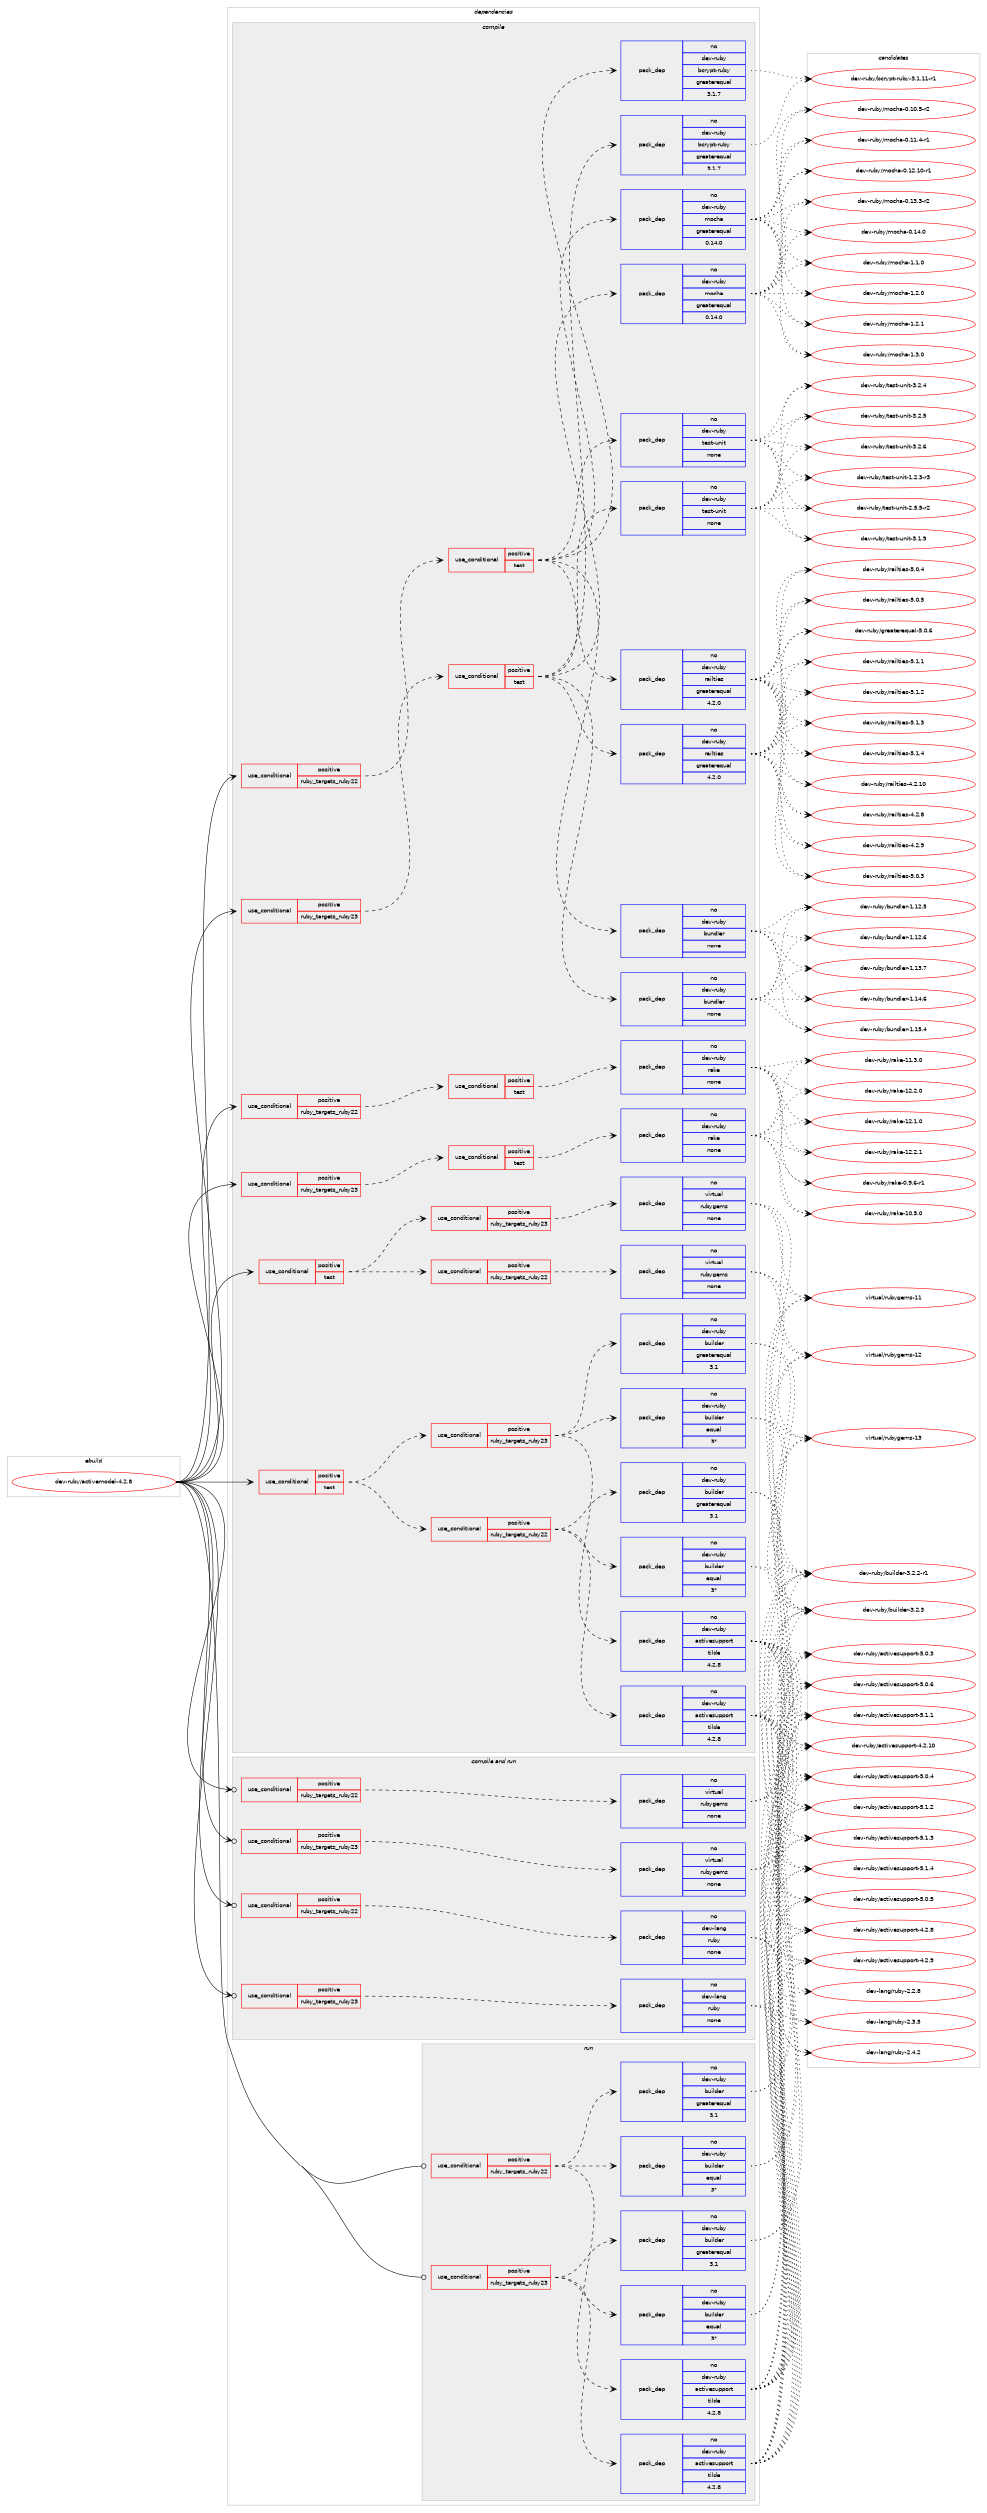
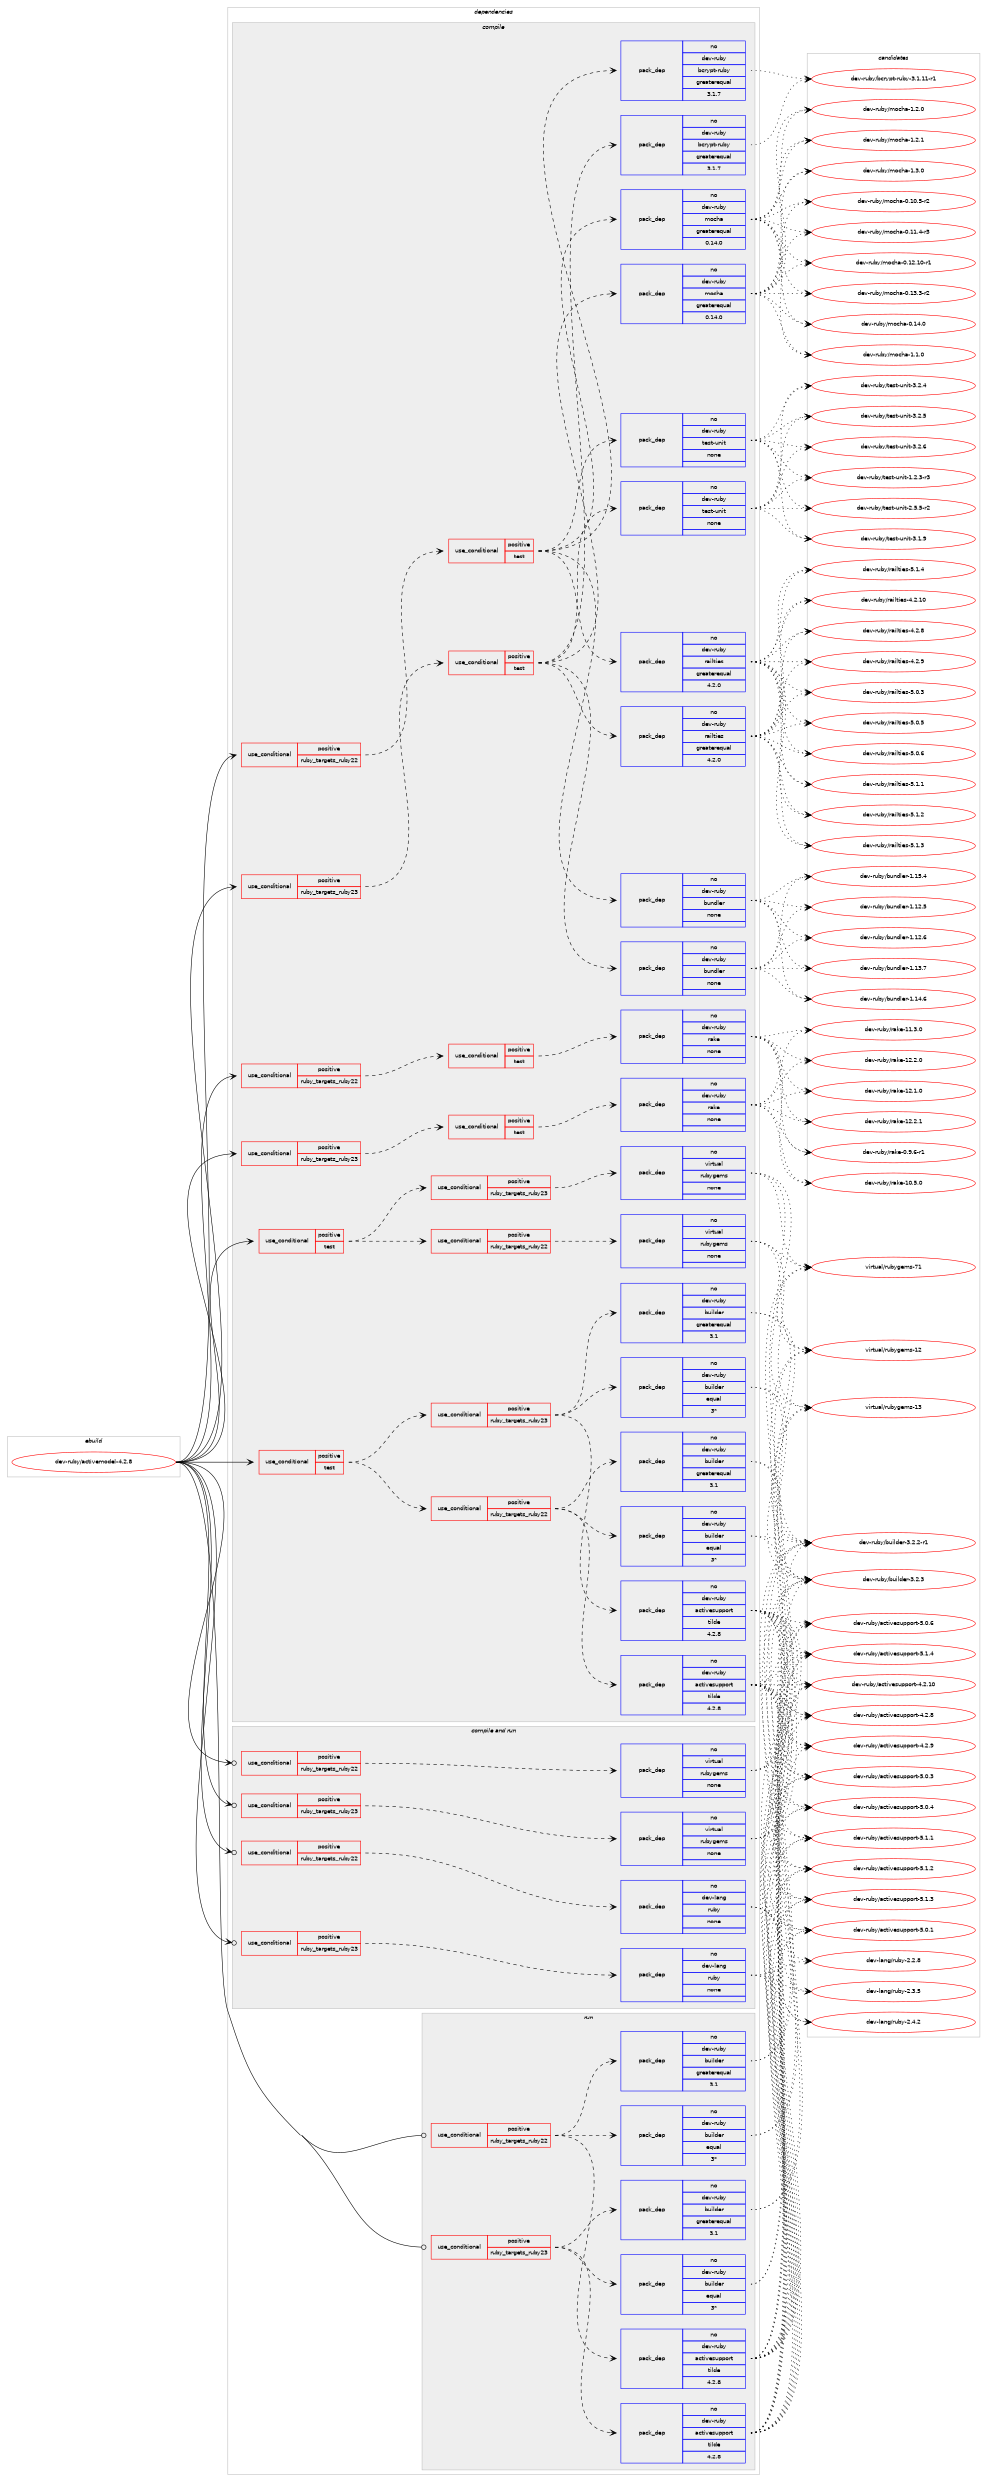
(894, 140) -> (894, 232)
(894, 570) -> none
(894, 631) -> (894, 754)
(894, 1298) -> (894, 1267)
(894, 1900) -> (894, 1930)
